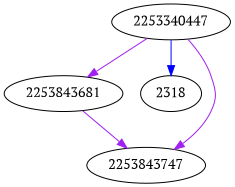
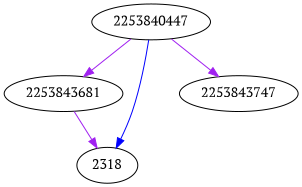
(171, 22) -> (151, 22)
(101, 126) -> (83, 126)
